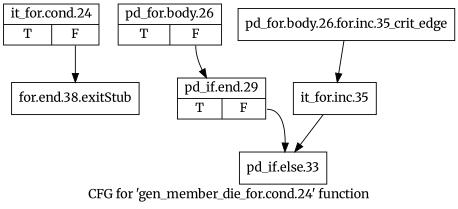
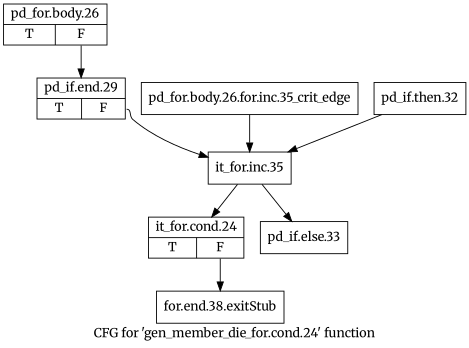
none -> (420, 99)
(282, 122) -> (159, 137)
none -> (227, 197)
